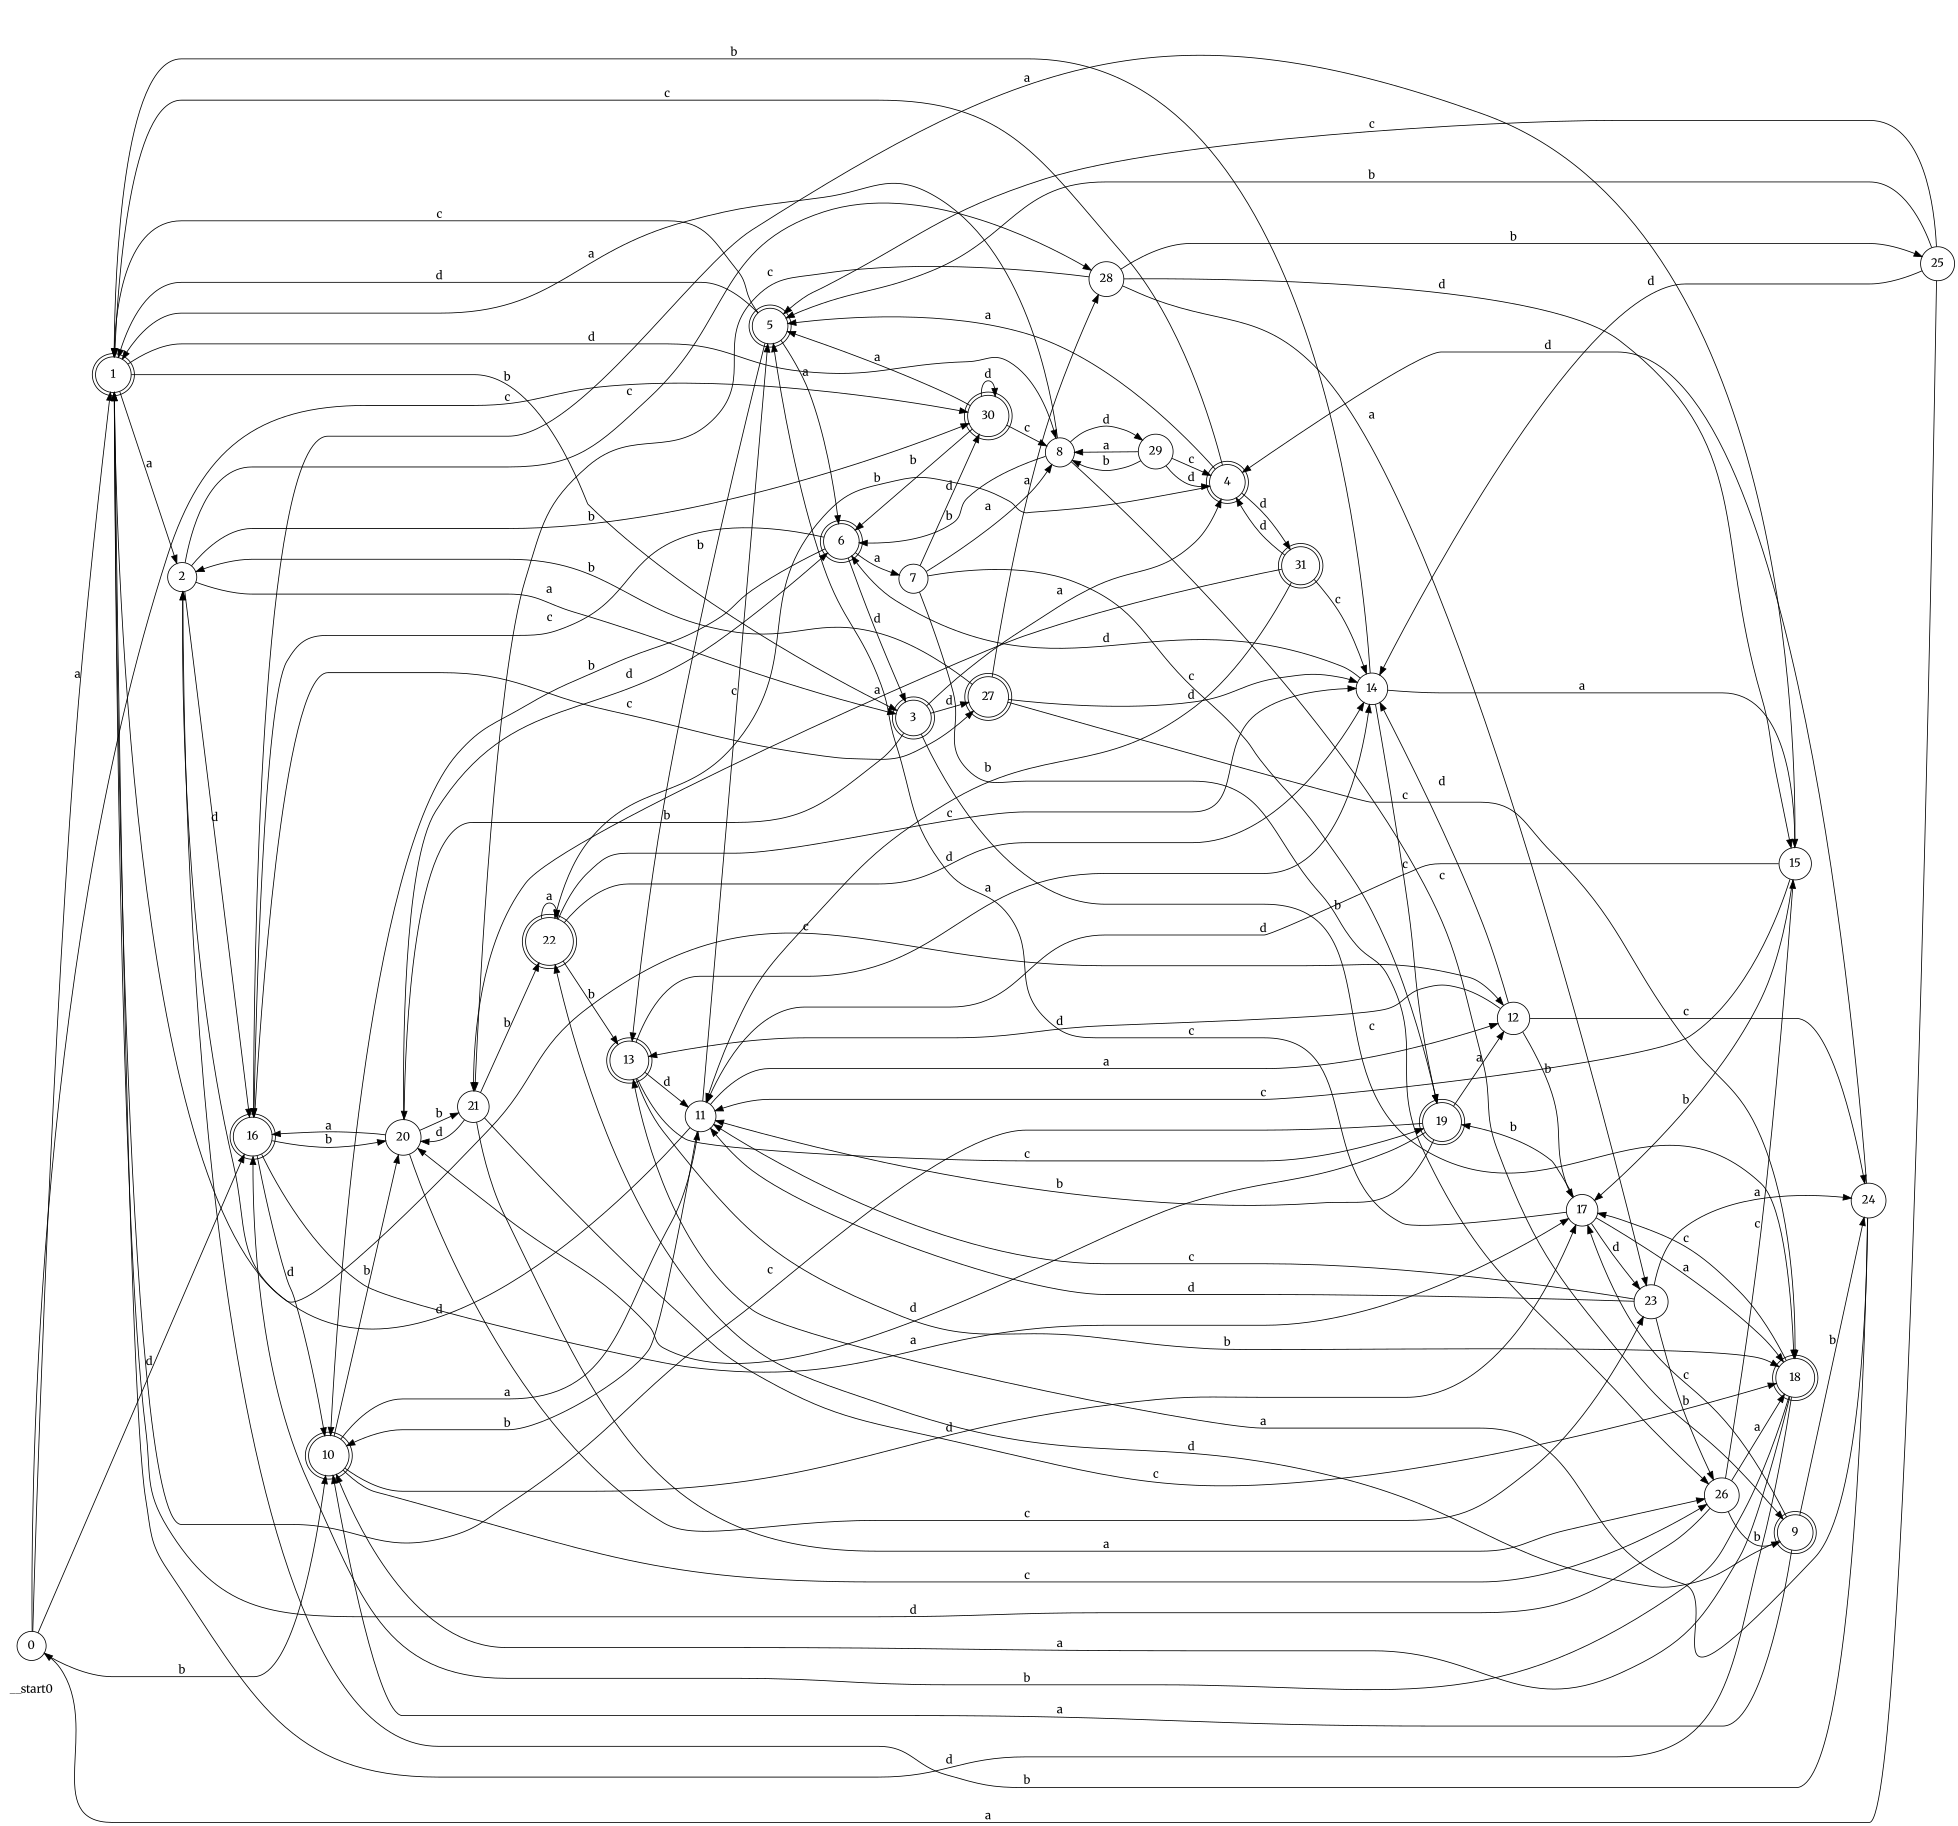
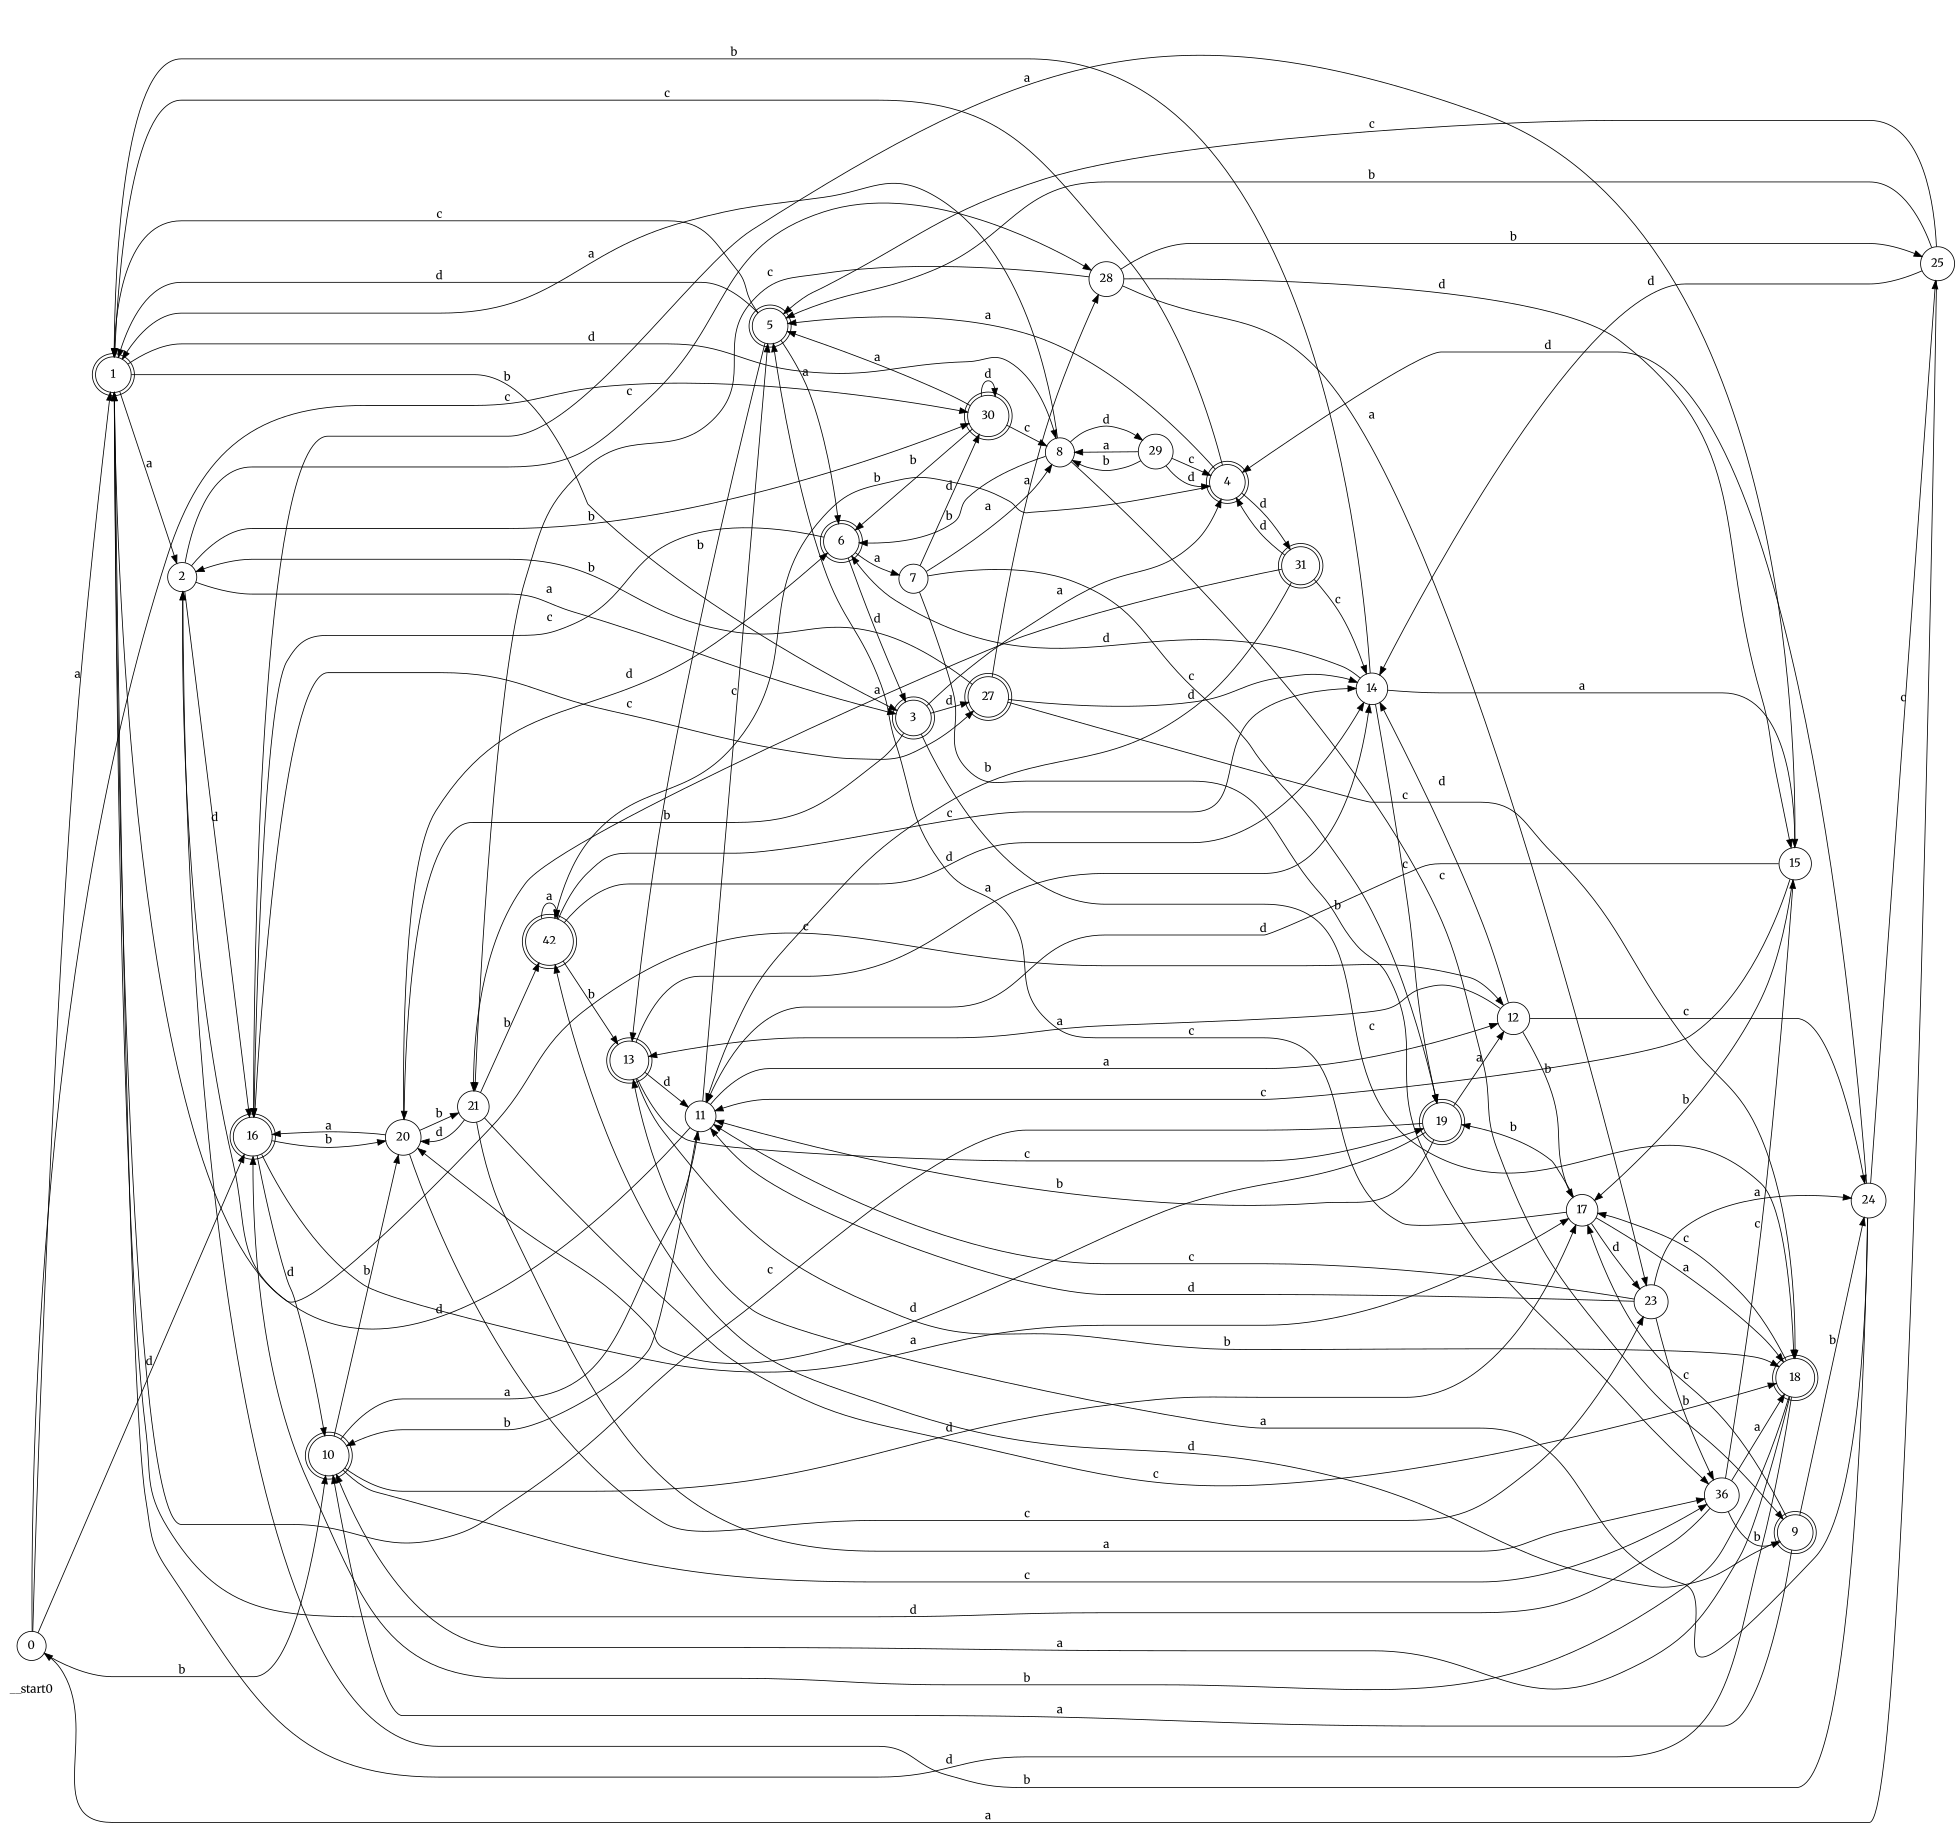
none -> (1903, 736)
(404, 875) -> none
(549, 941) -> (549, 941)
(1060, 1022) -> (1060, 1022)
(1722, 1495) -> (1722, 1495)
